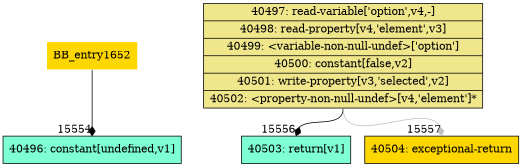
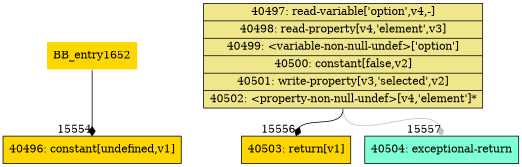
(92, 150) -> (92, 150)
(296, 150) -> (296, 150)
(442, 150) -> (442, 150)
